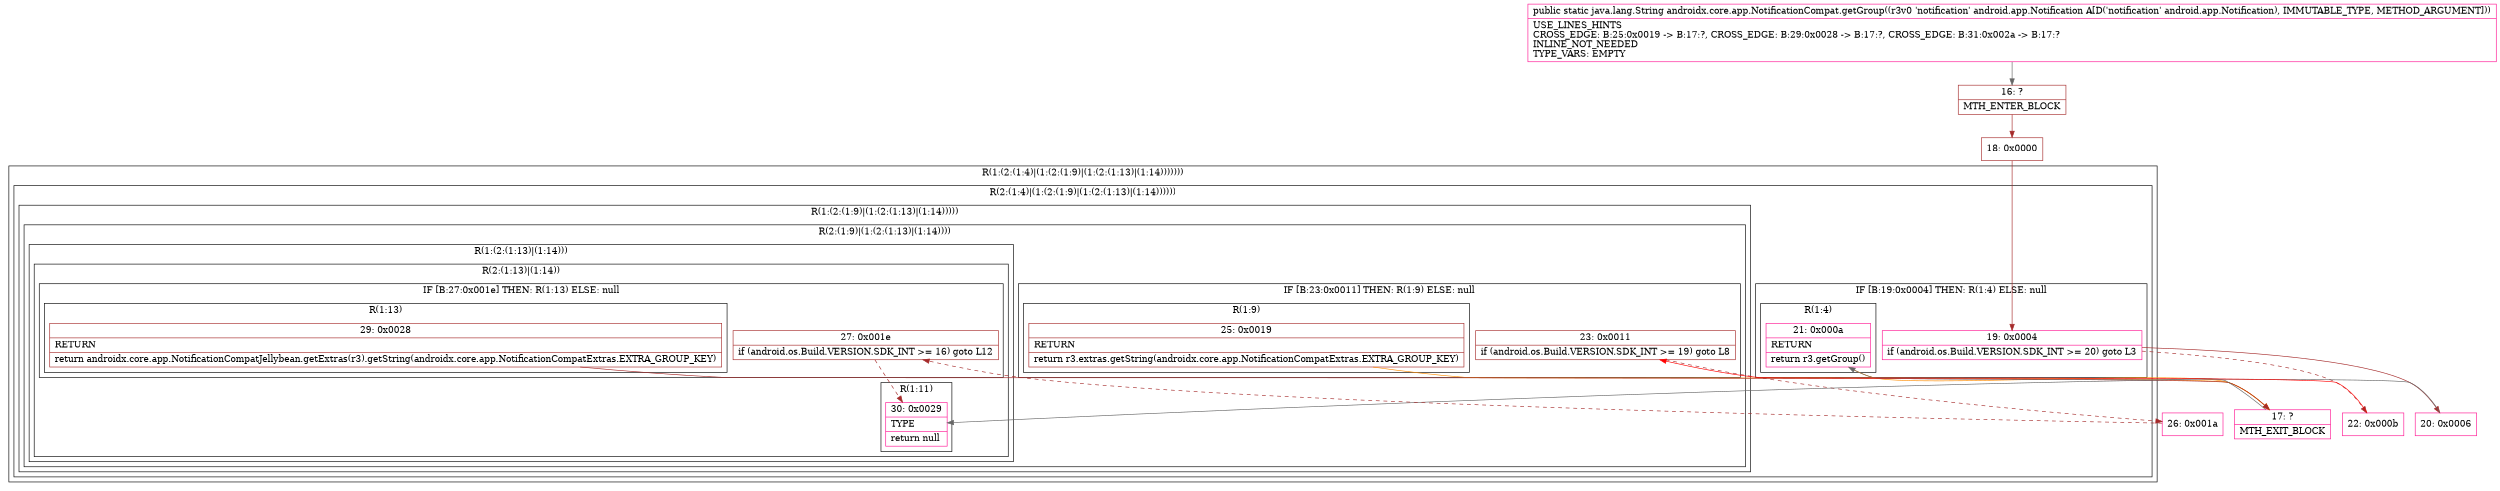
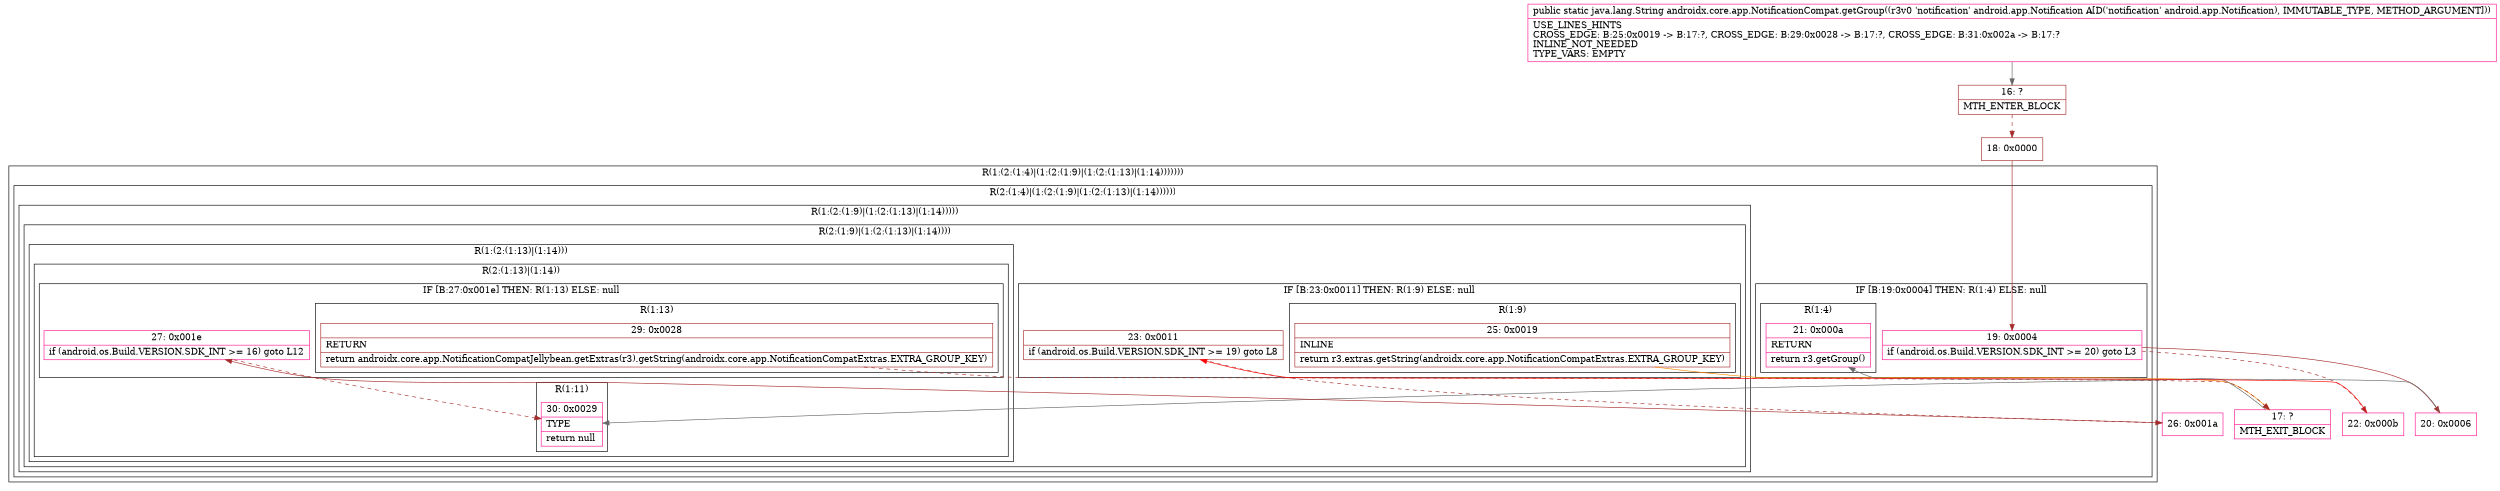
(2012, 123) -> (2012, 123)
(866, 345) -> (177, 345)
(1054, 345) -> (1317, 345)
(1426, 378) -> (1567, 378)
(2059, 379) -> none
(1545, 407) -> (1196, 396)
